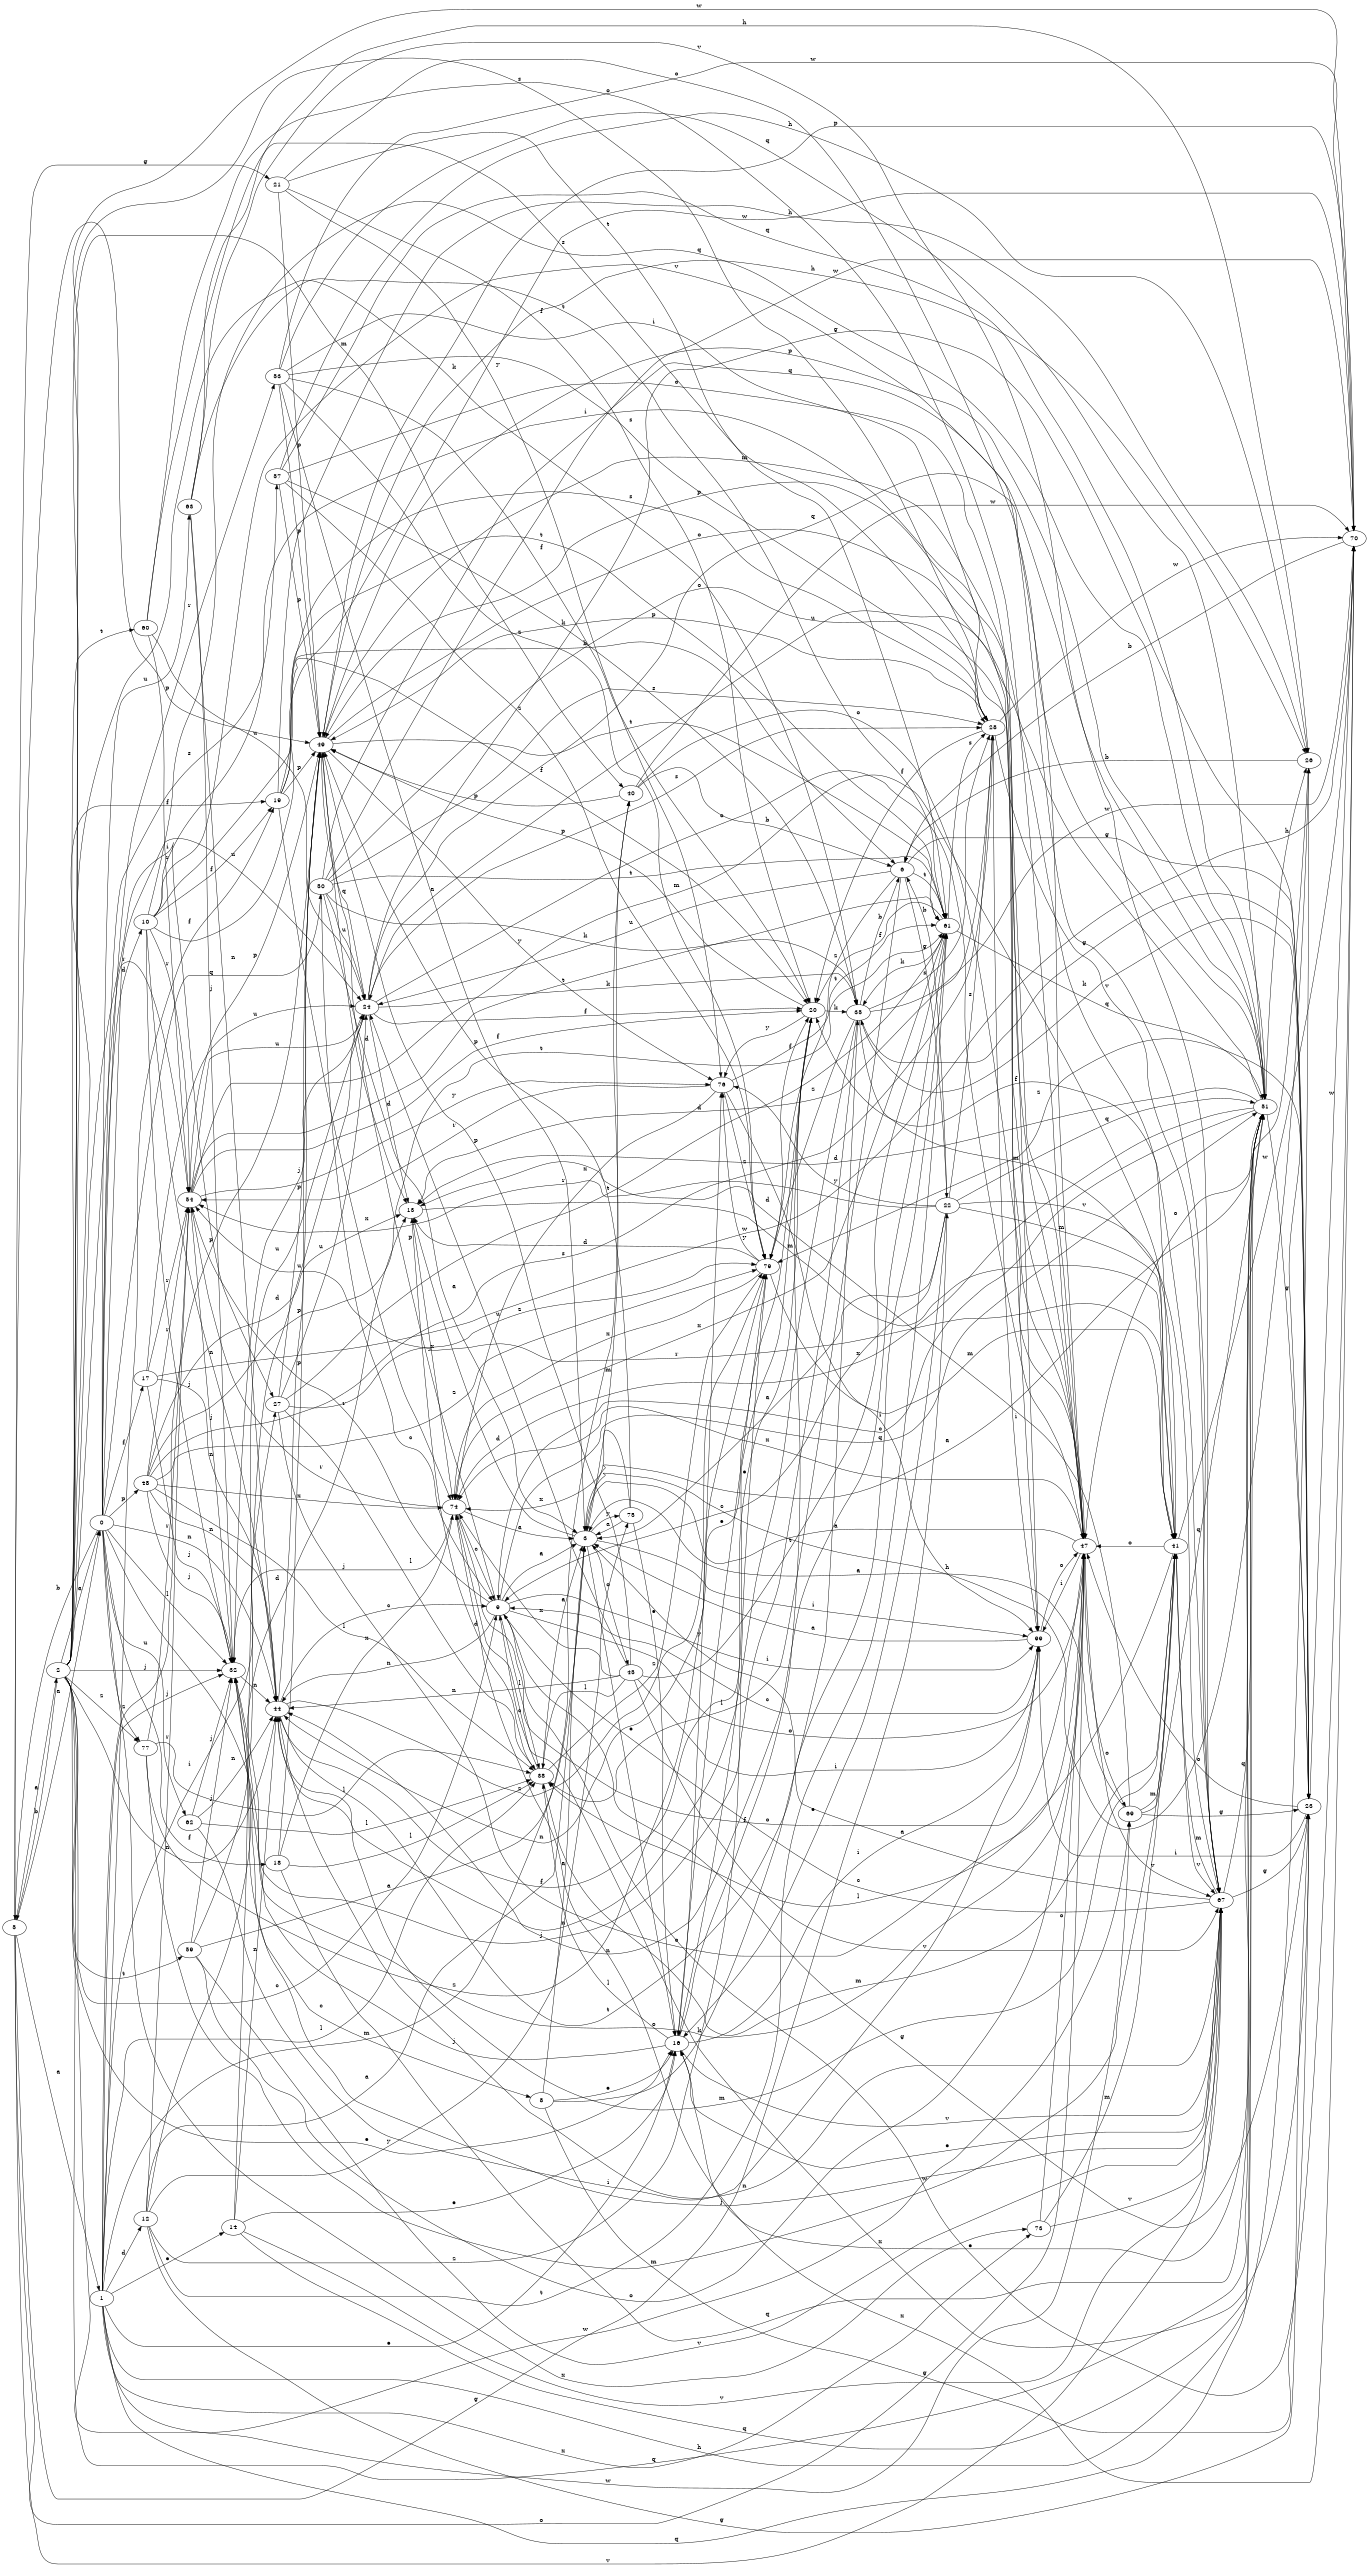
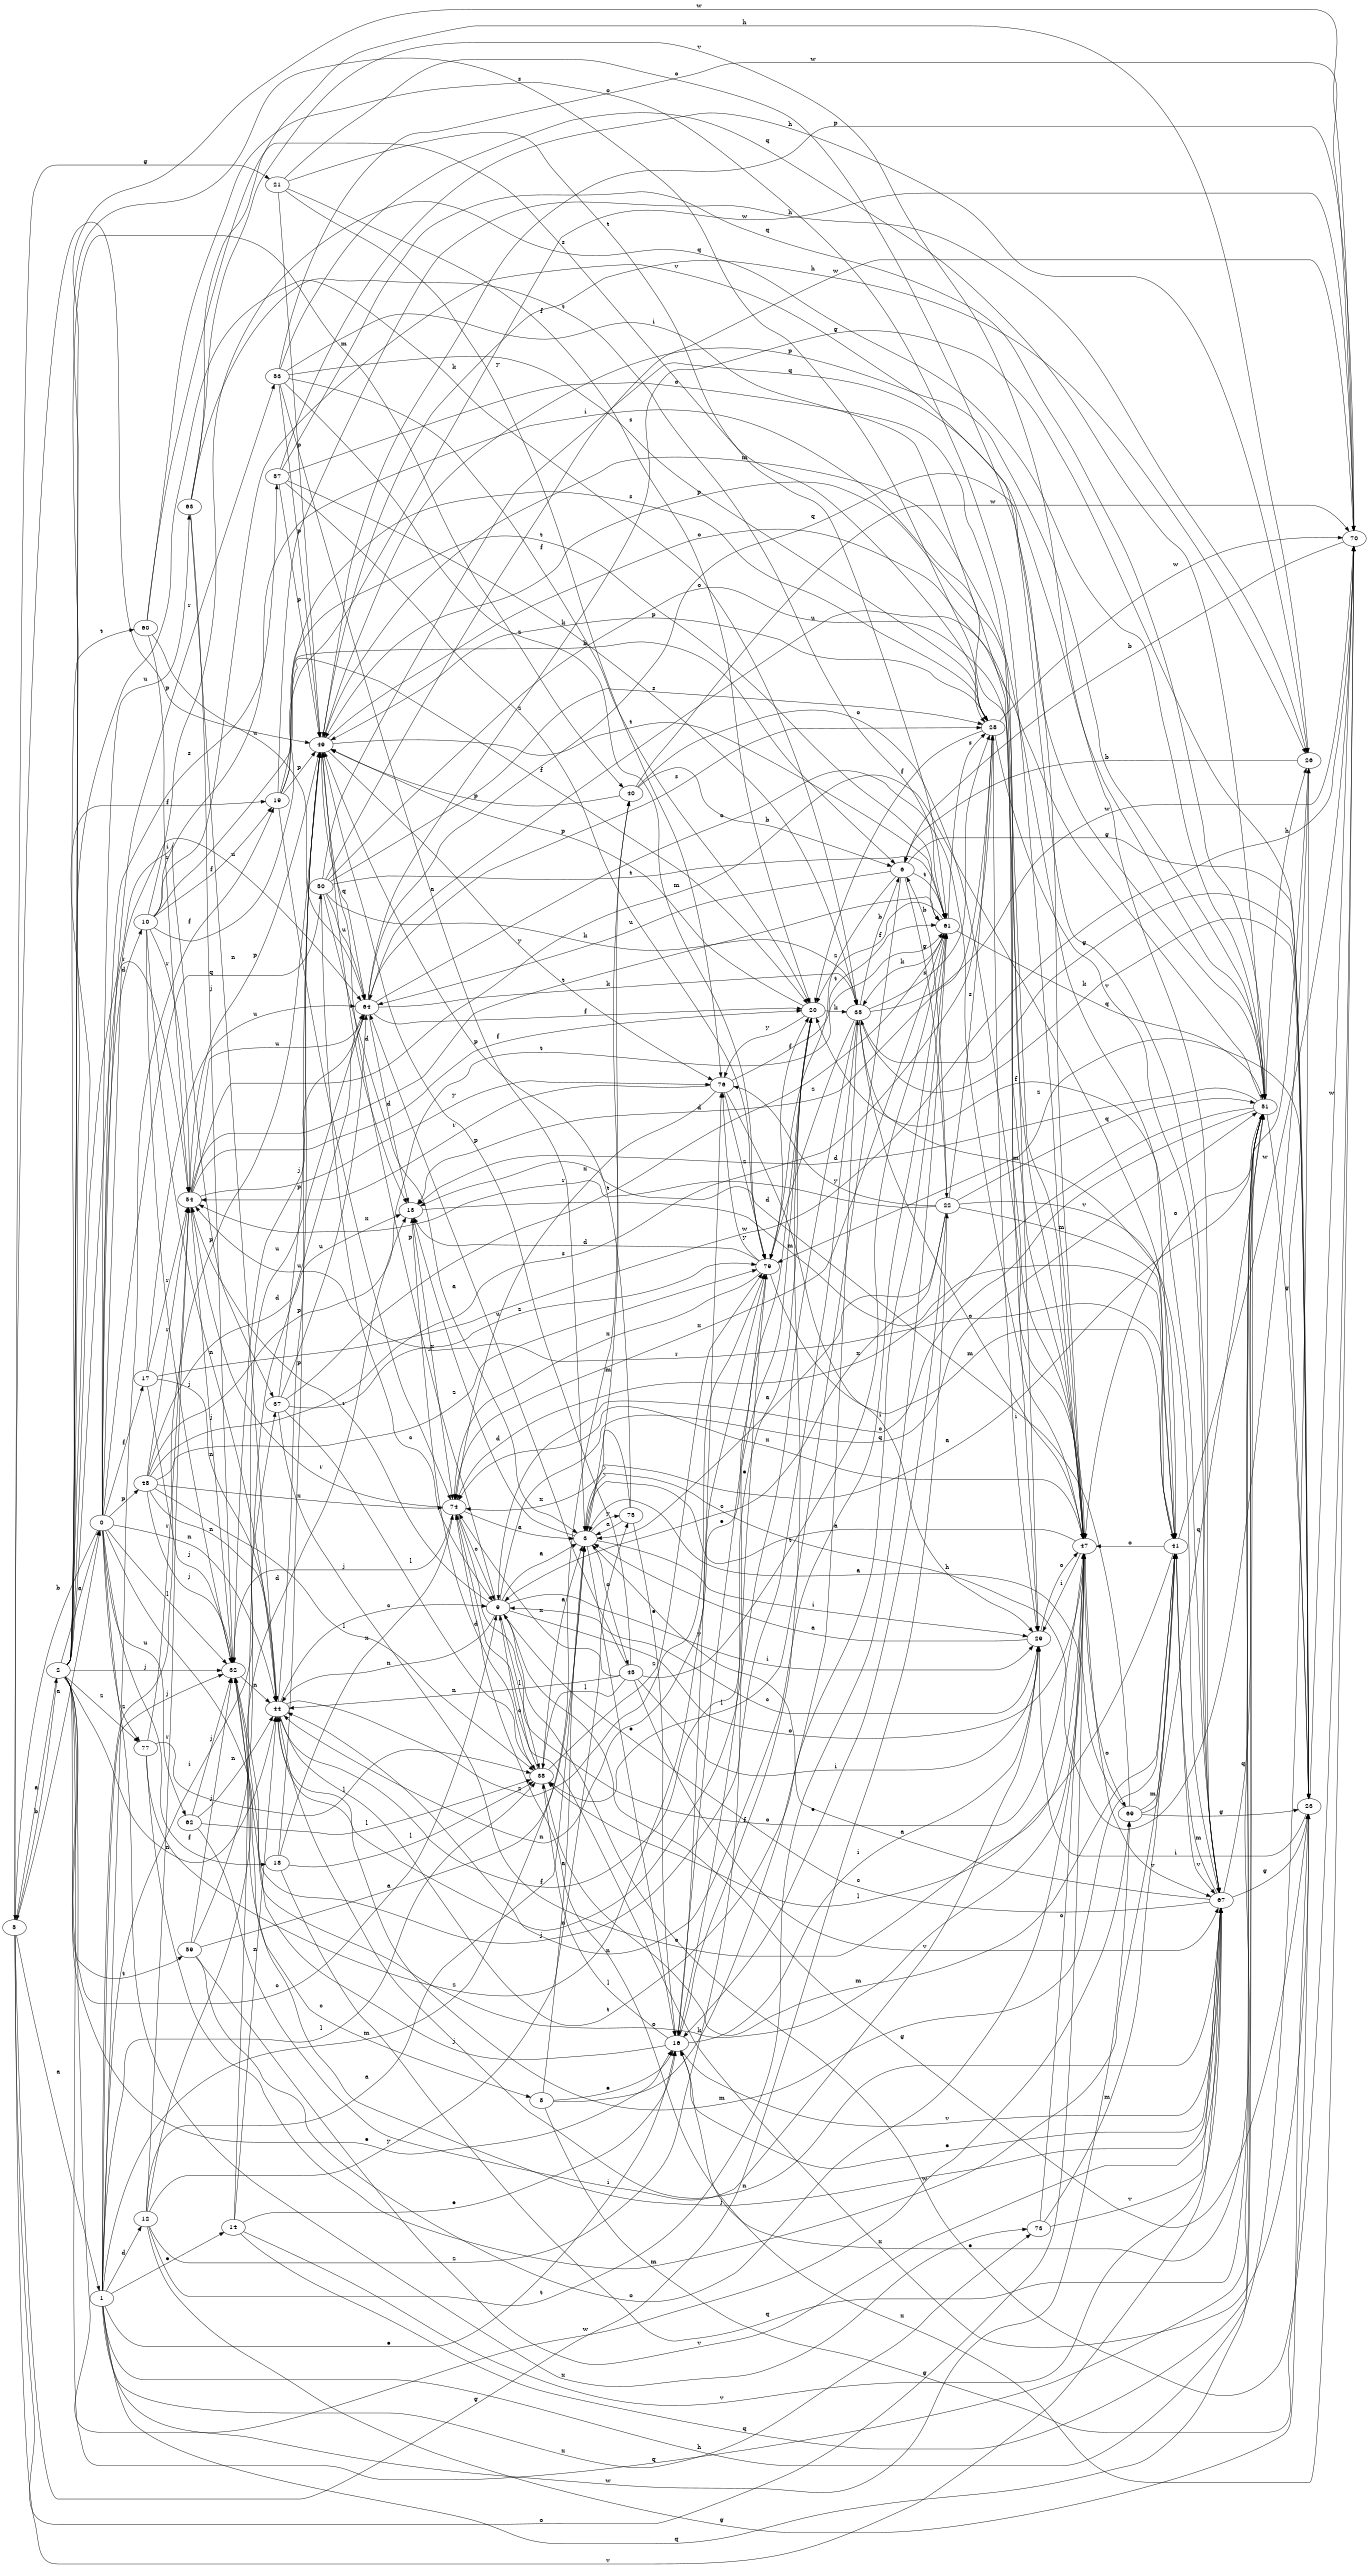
(367, 1007) -> (367, 1007)
(277, 1404) -> (277, 1404)
(1039, 1639) -> (1039, 1639)
(1156, 1708) -> (950, 1286)
